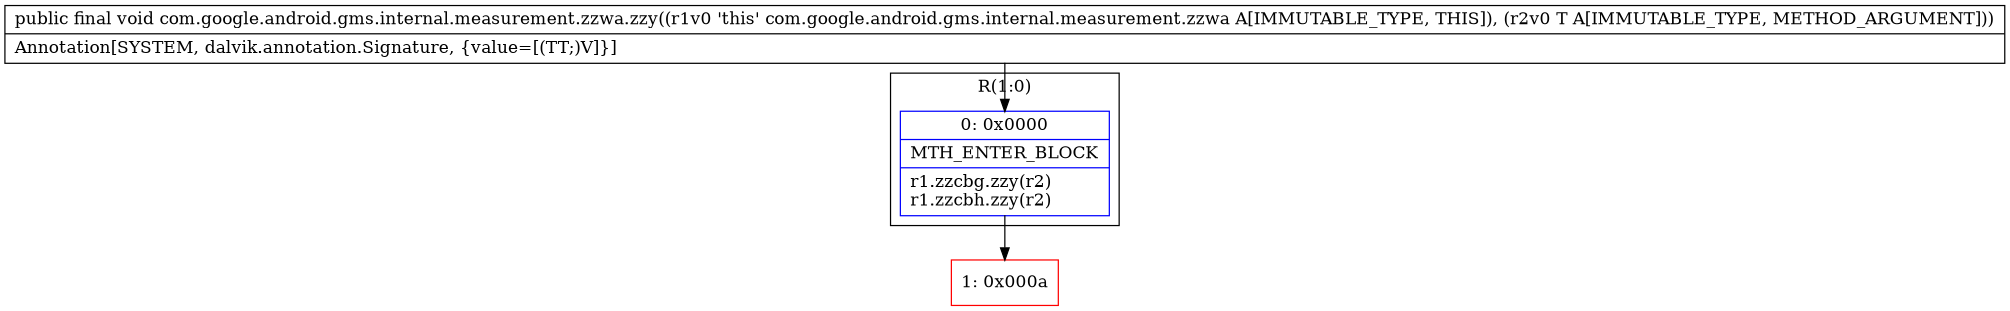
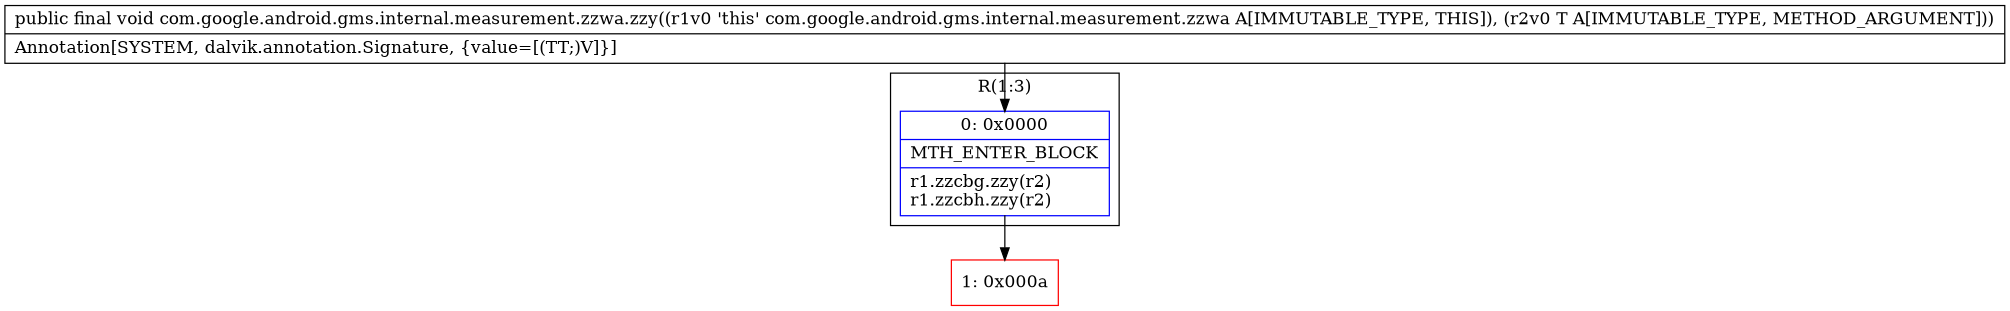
(1005, 87) -> (1005, 87)
